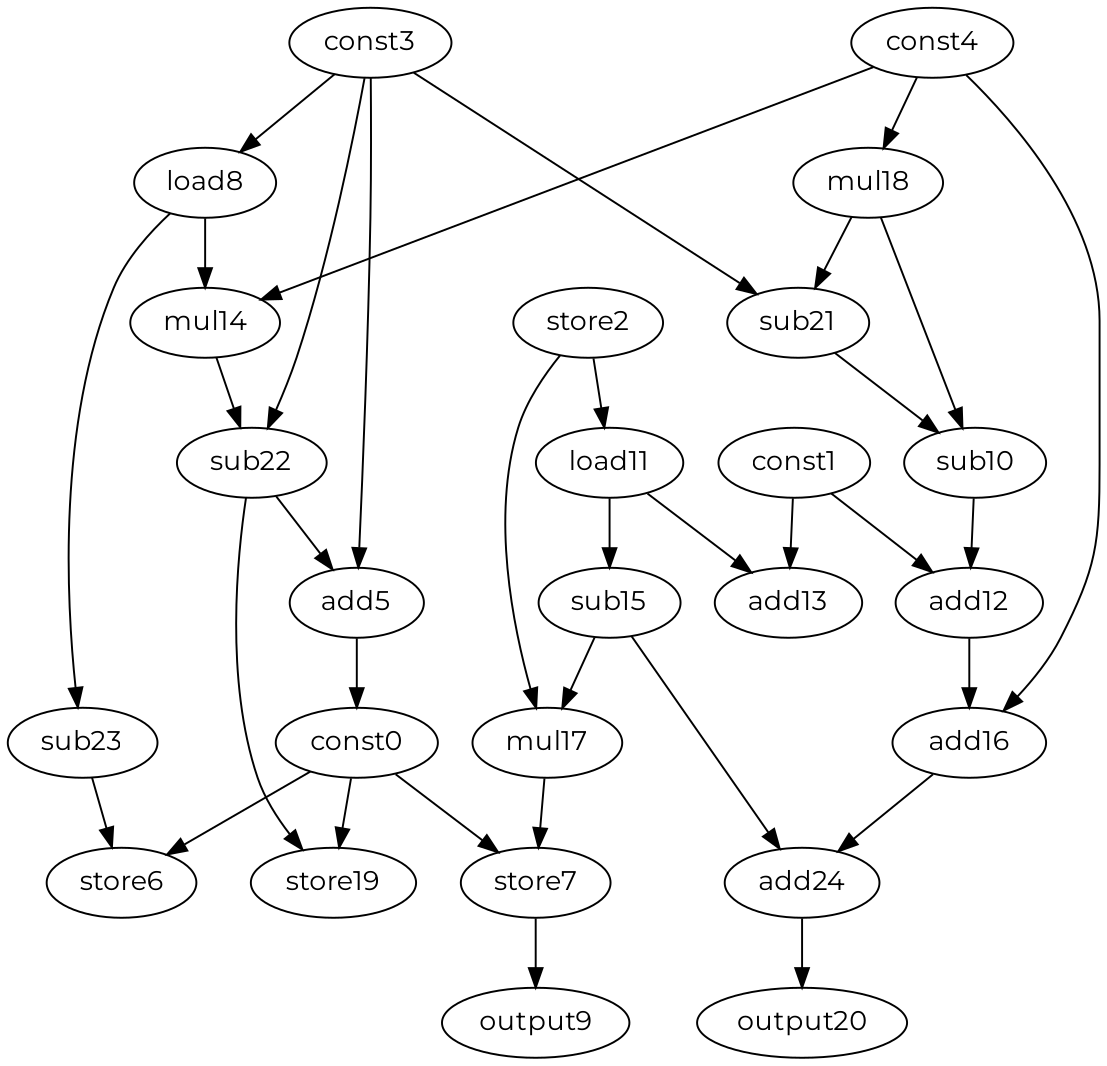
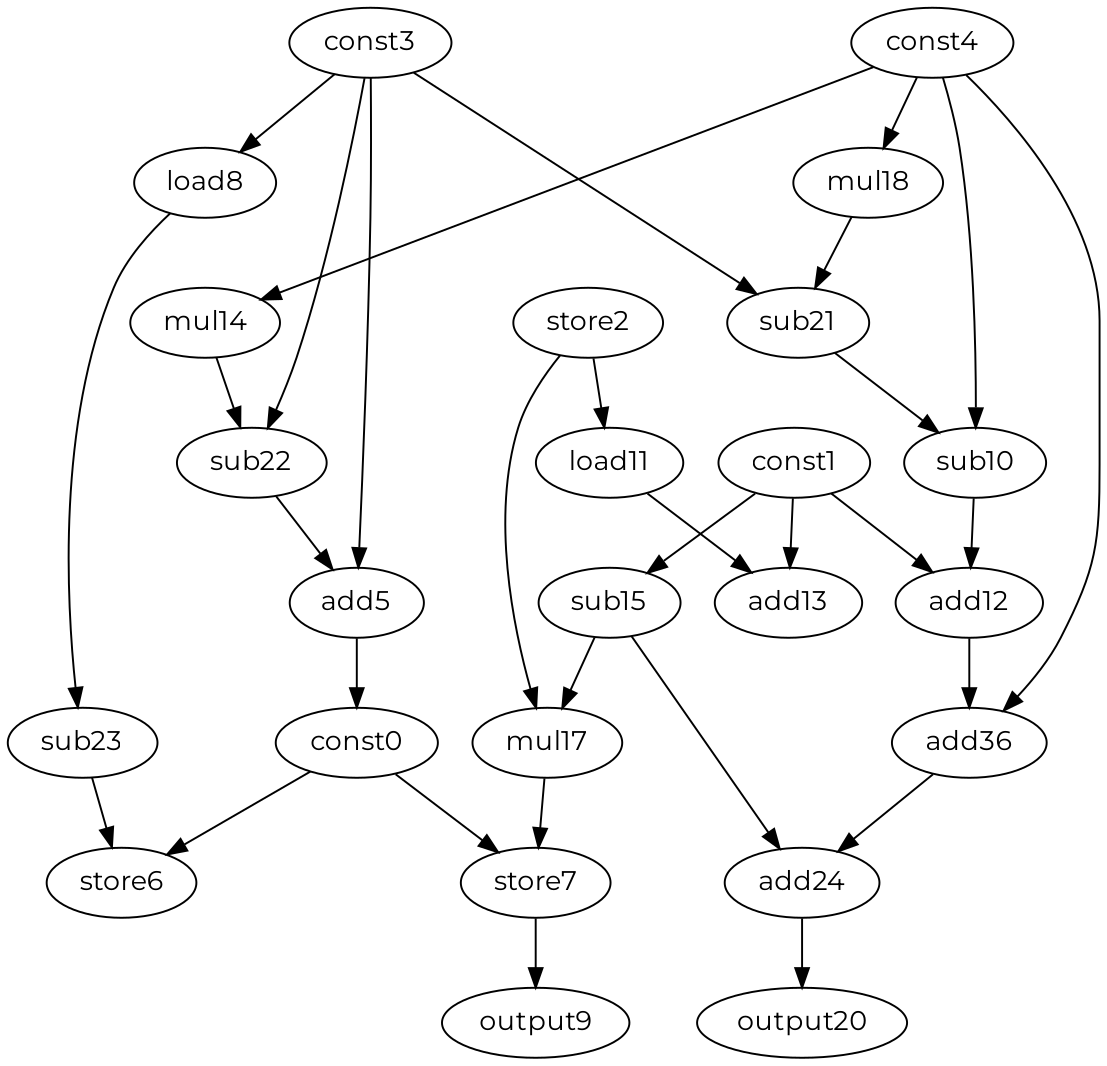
(205, 243) -> none
(918, 314) -> (970, 241)
(610, 523) -> (712, 526)
(969, 743) -> (969, 743)
(333, 883) -> none
